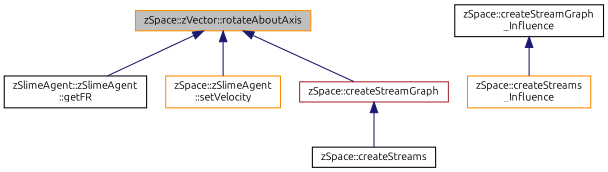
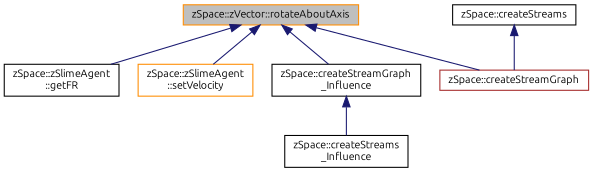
none -> (309, 48)
(75, 92) -> (62, 80)
(529, 92) -> (346, 151)
(374, 130) -> (514, 53)
